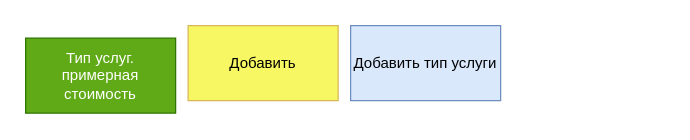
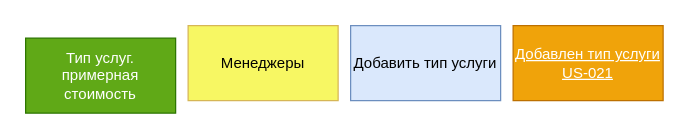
(263, 63) -> (263, 63)
none -> (588, 63)
